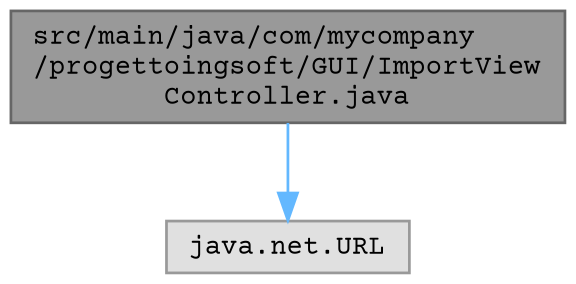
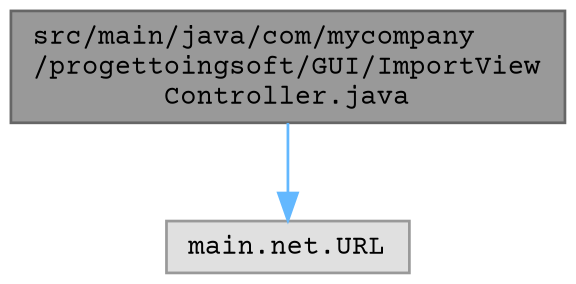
(288, 247) -> (288, 247)
